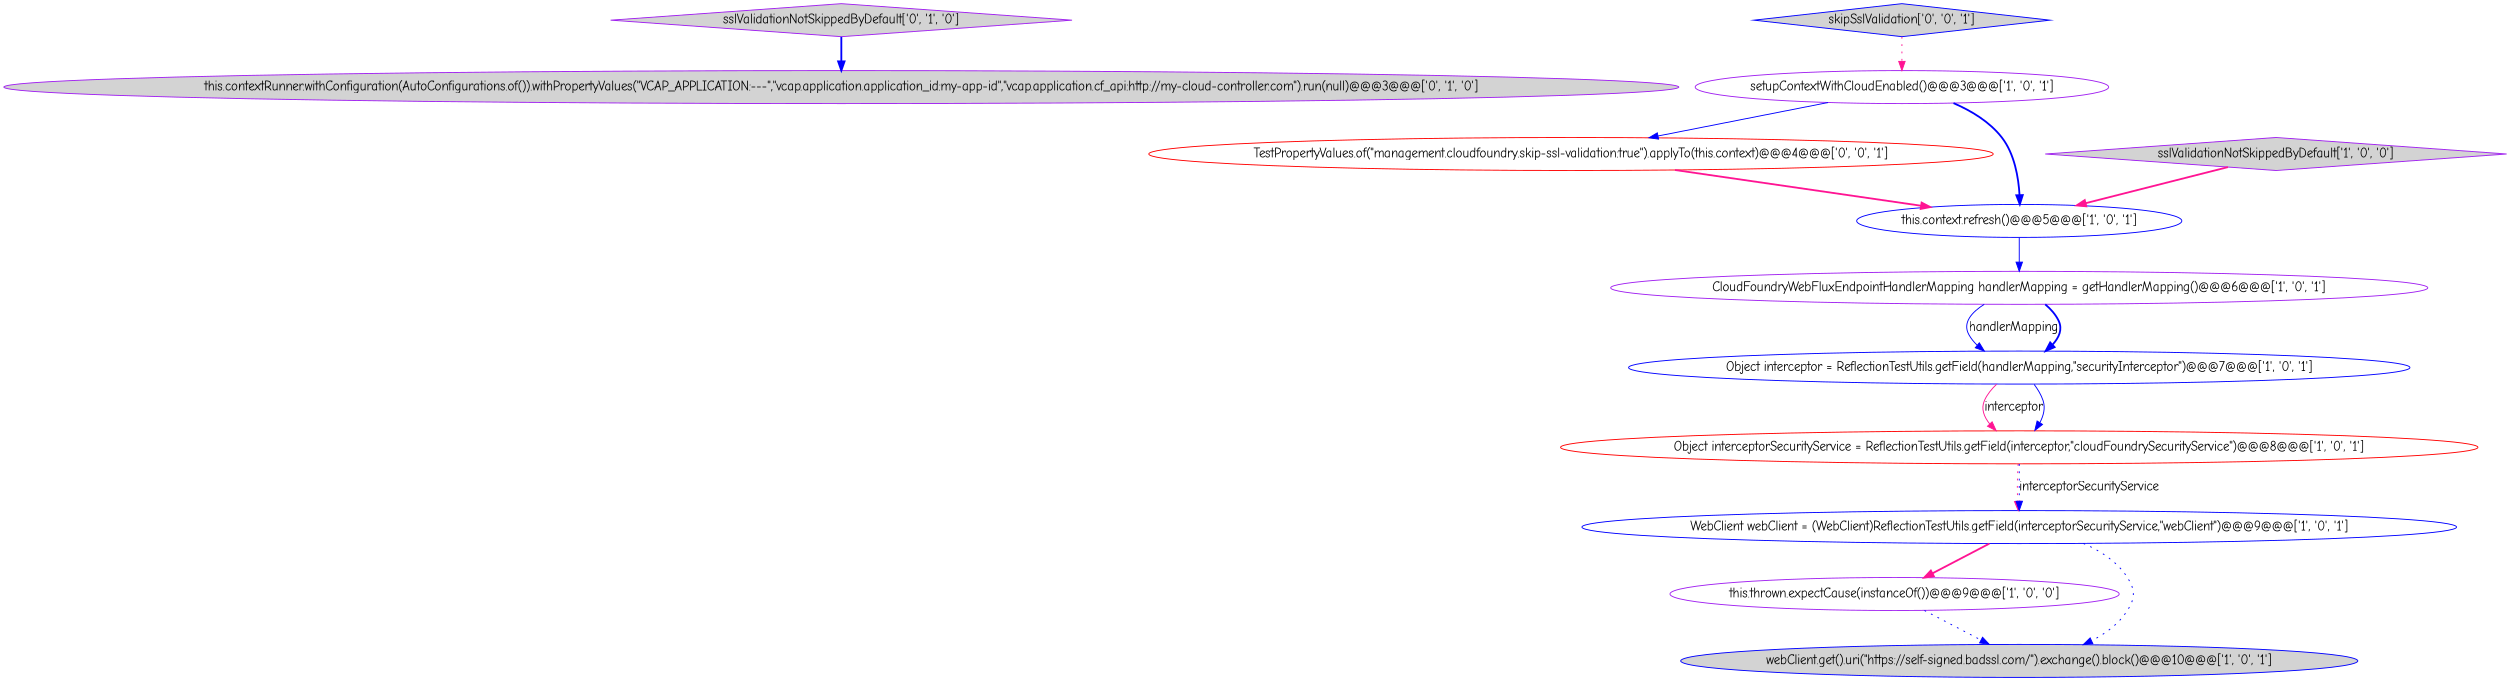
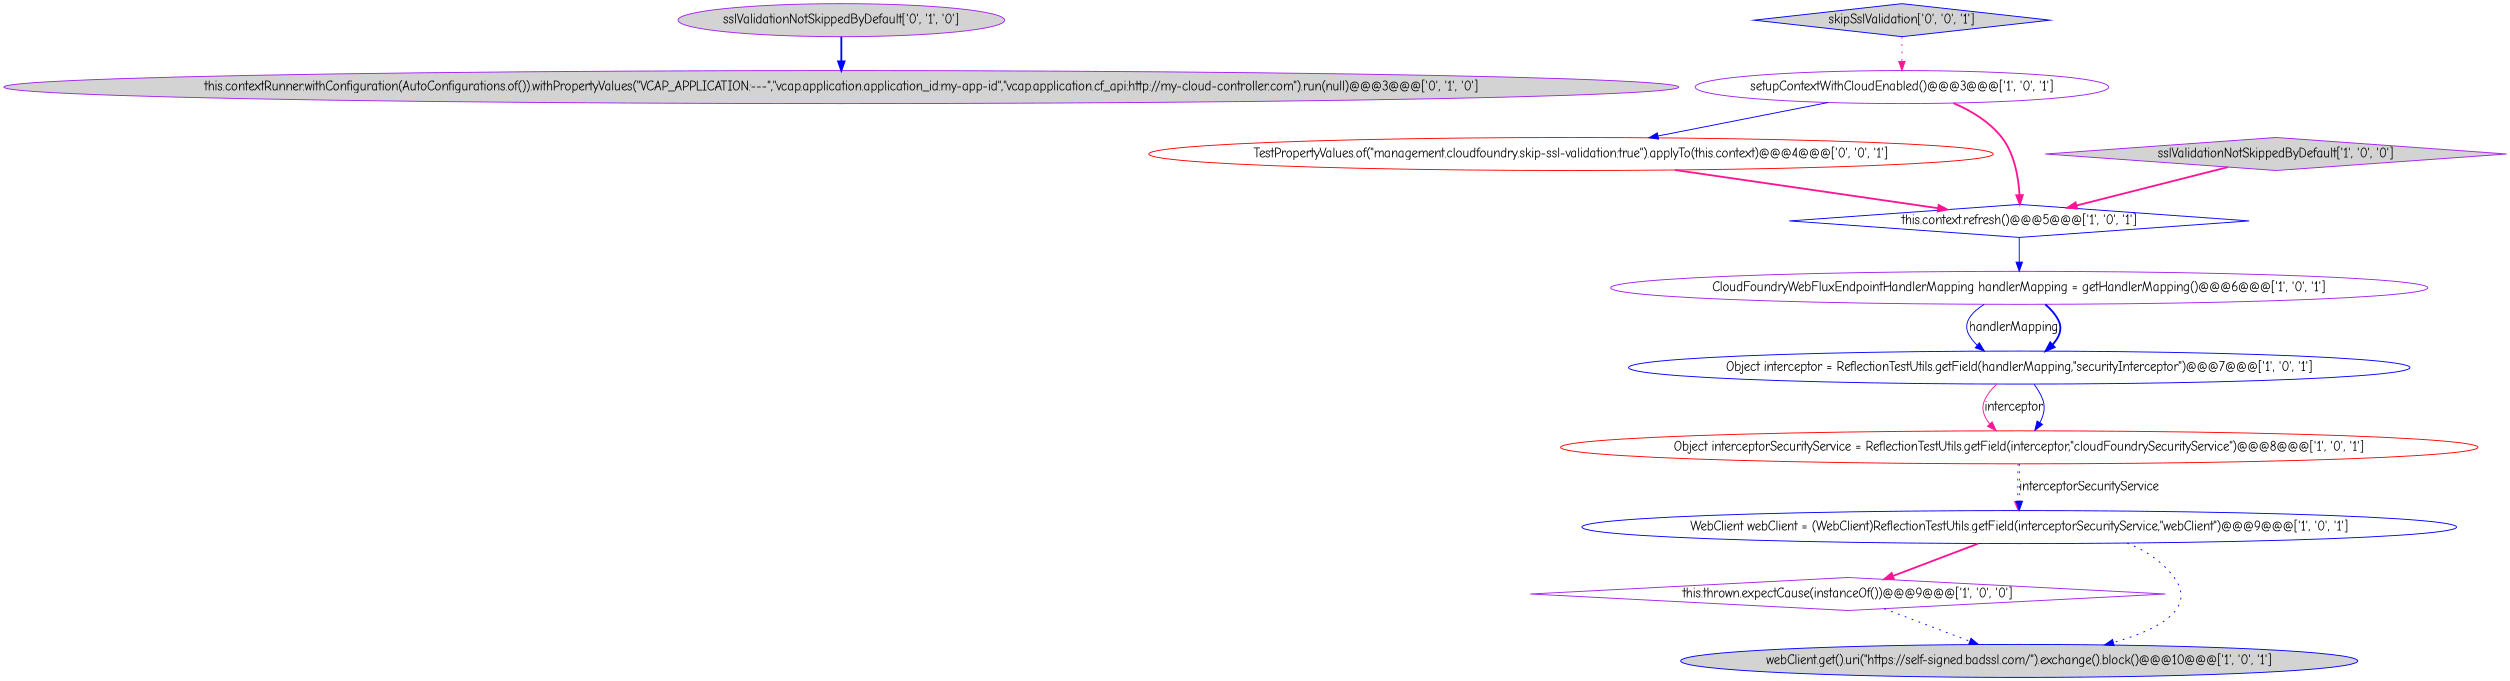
(841, 20) -> (841, 20)
(2002, 138) -> (2002, 138)
(2019, 221) -> (2019, 221)
(1895, 594) -> (1848, 594)
